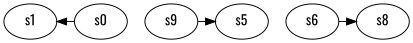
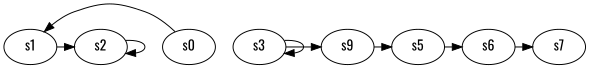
(383, 22) -> (559, 47)
none -> (101, 47)
none -> (259, 47)
none -> (448, 47)
